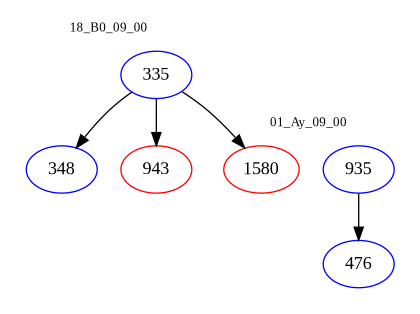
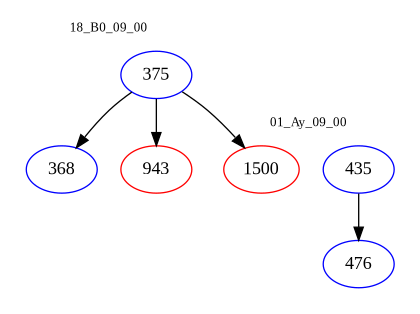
(156, 75) -> (156, 75)
(62, 169) -> (62, 169)
(261, 169) -> (261, 169)
(359, 169) -> (359, 169)
